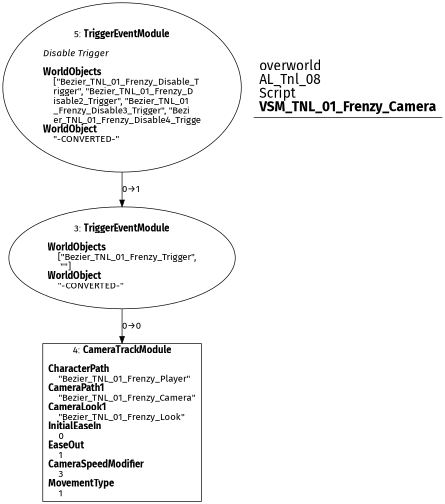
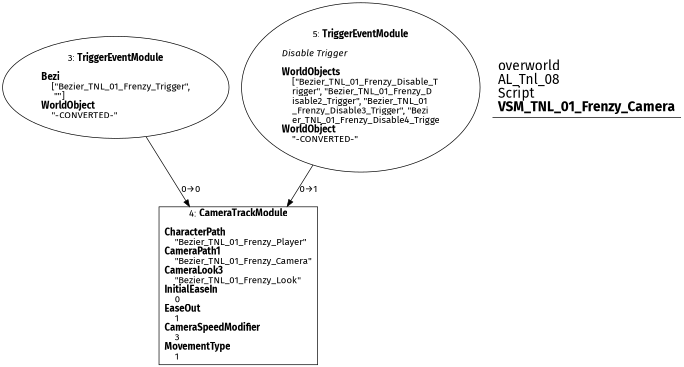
(122, 186) -> (302, 183)
(77, 248) -> (51, 77)
(77, 408) -> (194, 271)
